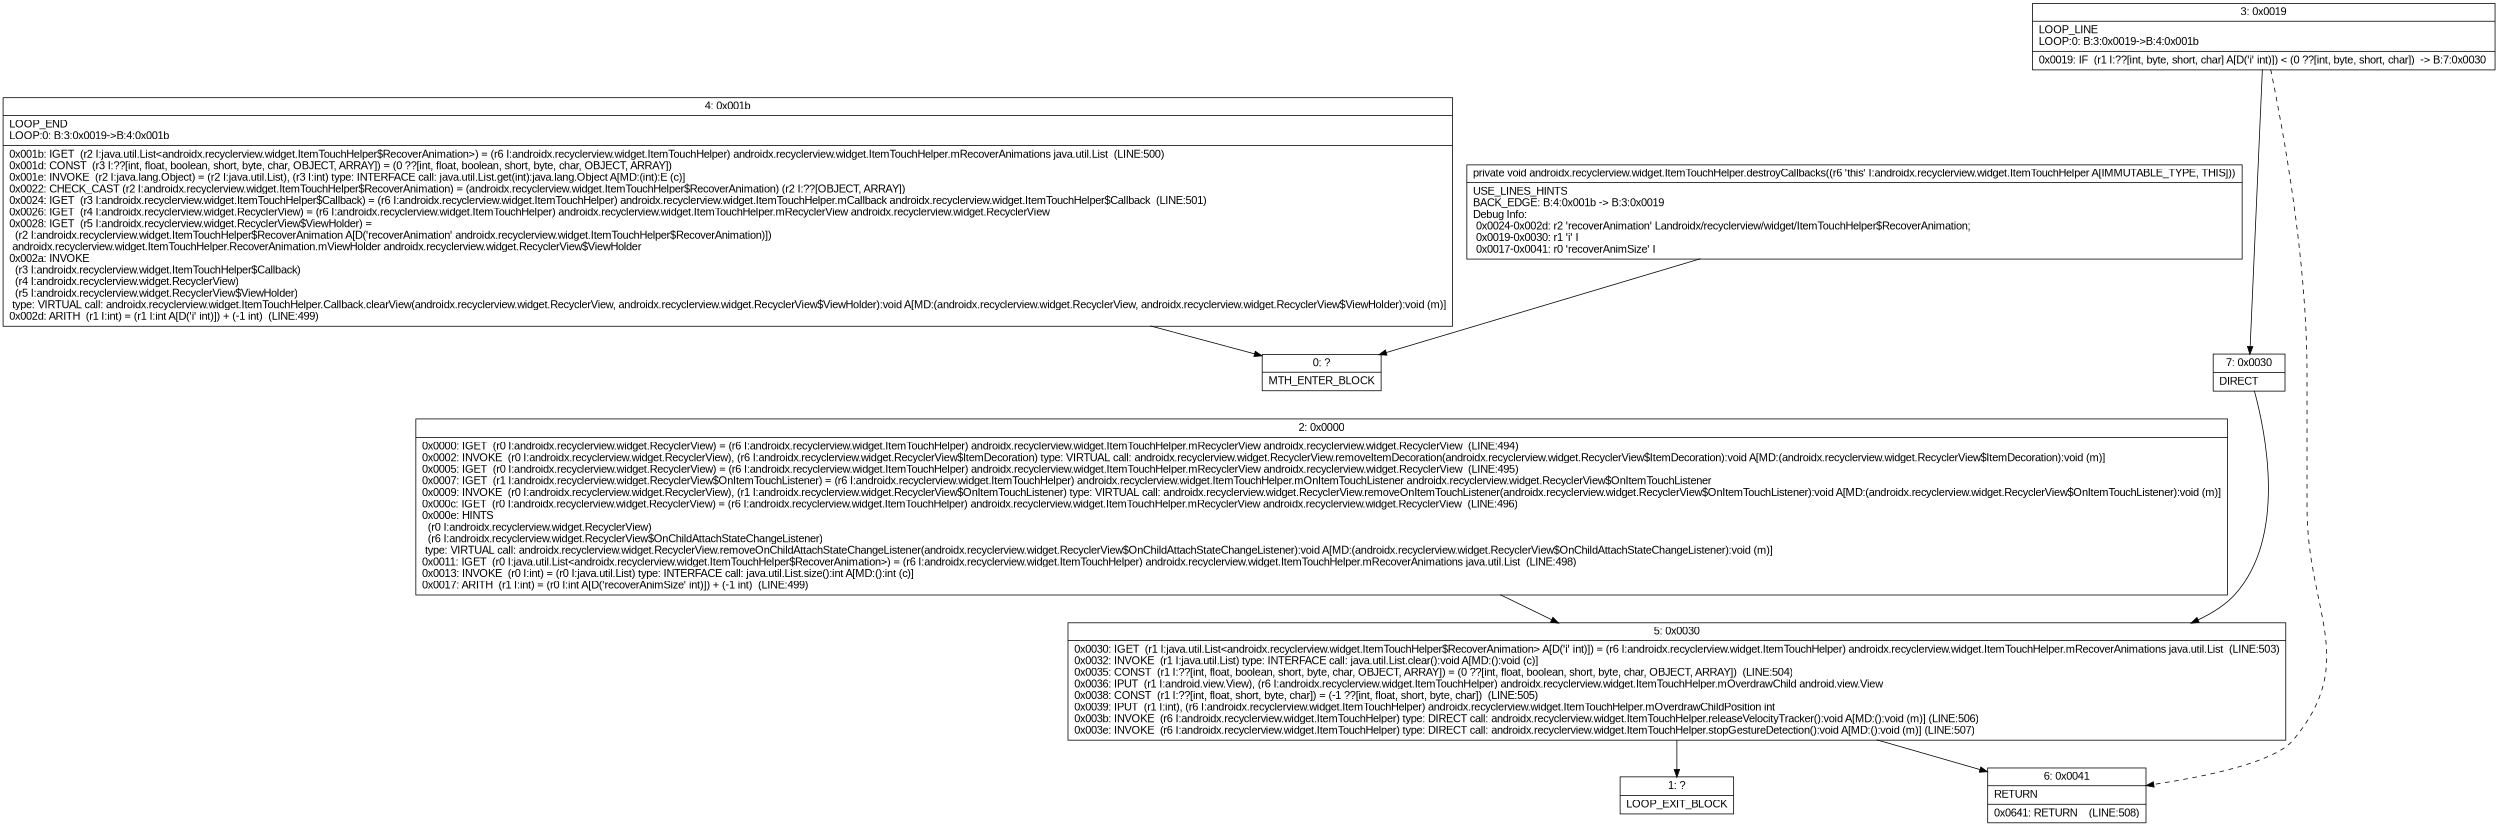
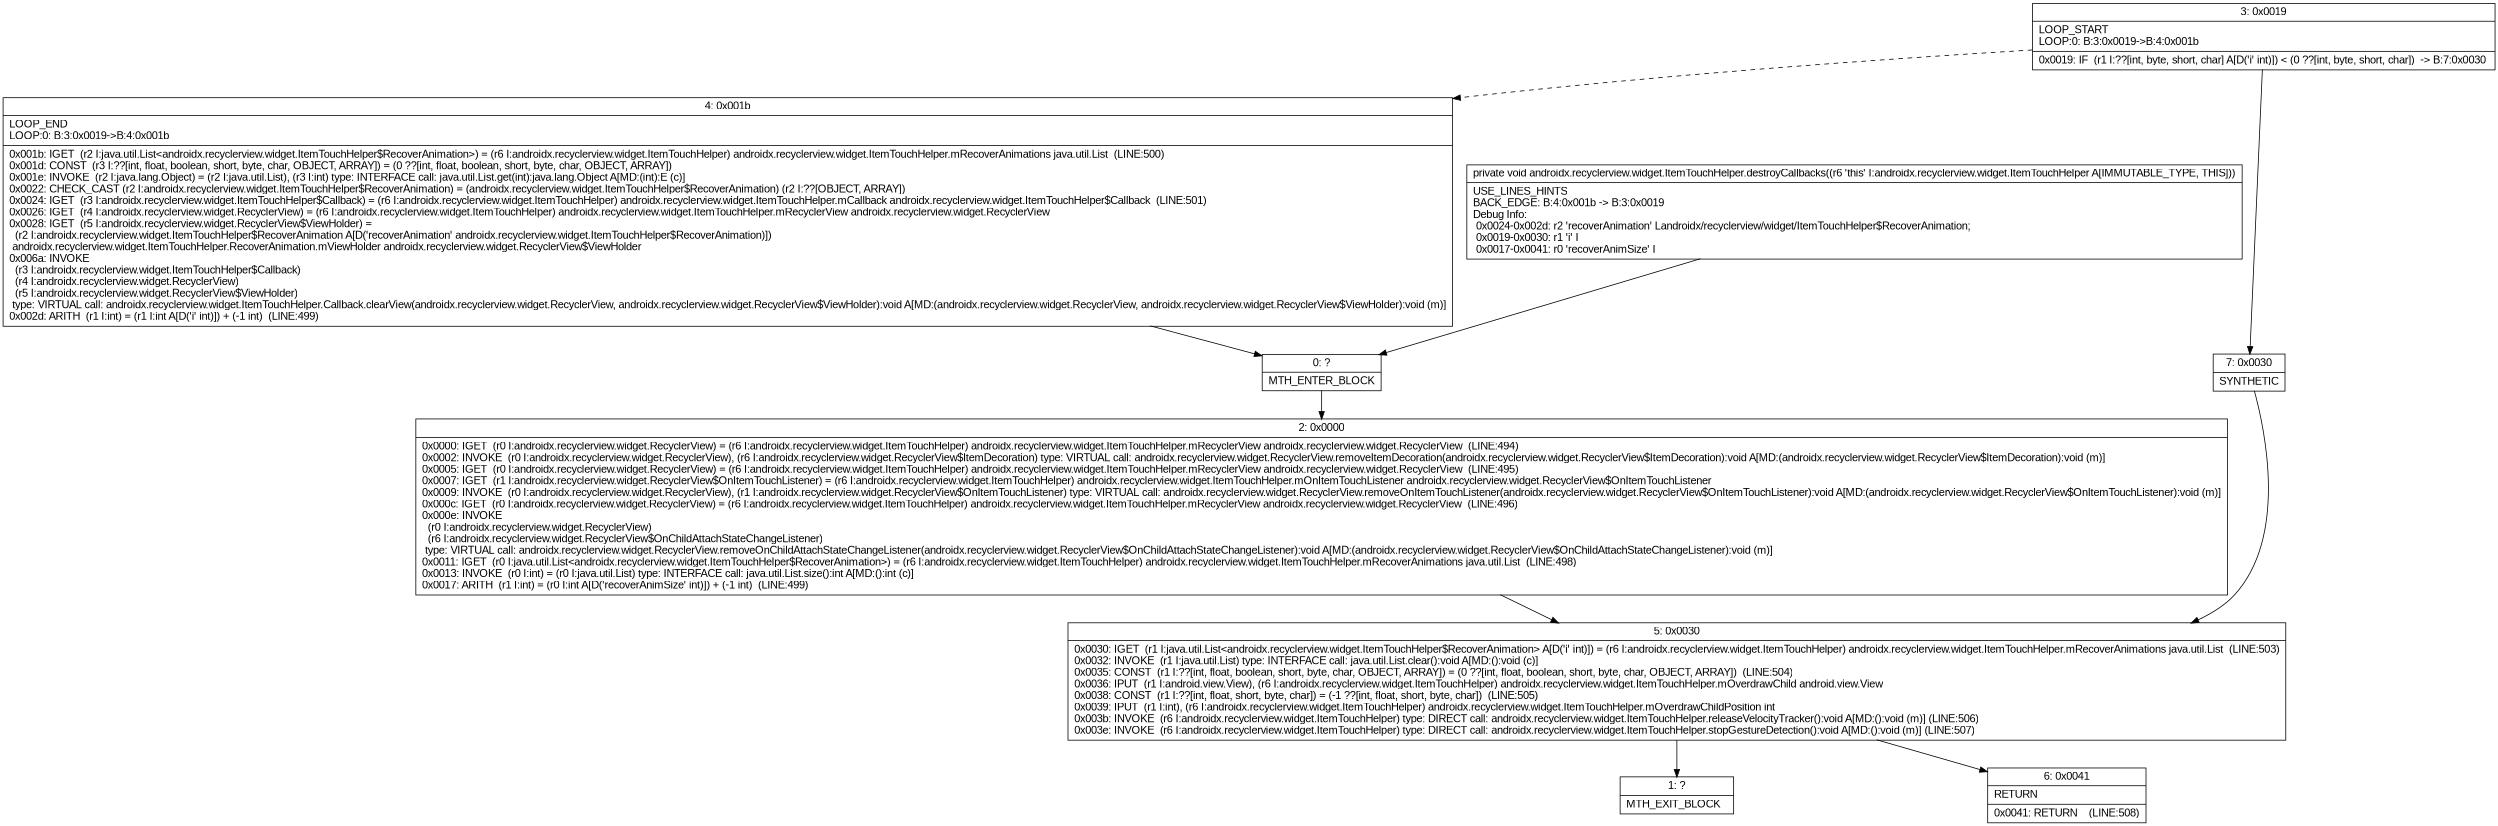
(2068, 30) -> (2074, 30)
(53, 259) -> (53, 259)
(2239, 381) -> (2249, 381)
none -> (1322, 401)
(2307, 482) -> (1746, 70)
(461, 516) -> (465, 516)
(1677, 804) -> (1673, 804)
(2067, 813) -> (2067, 813)
